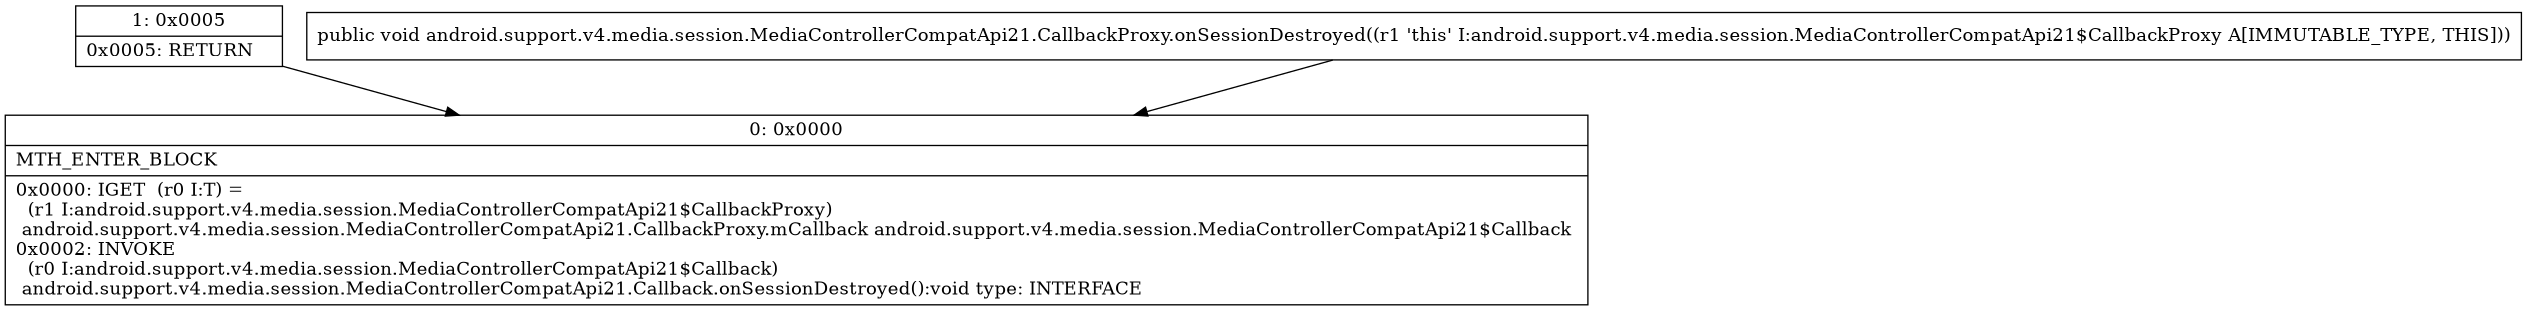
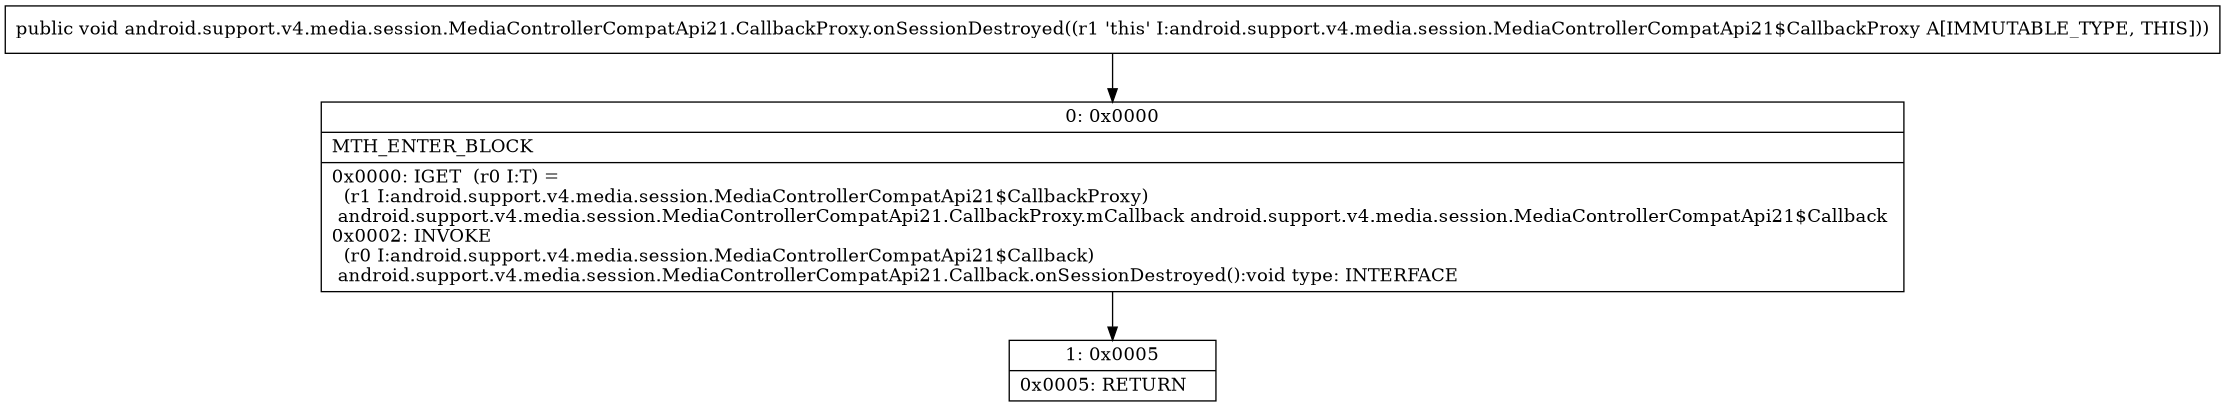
(364, 89) -> (1113, 309)
